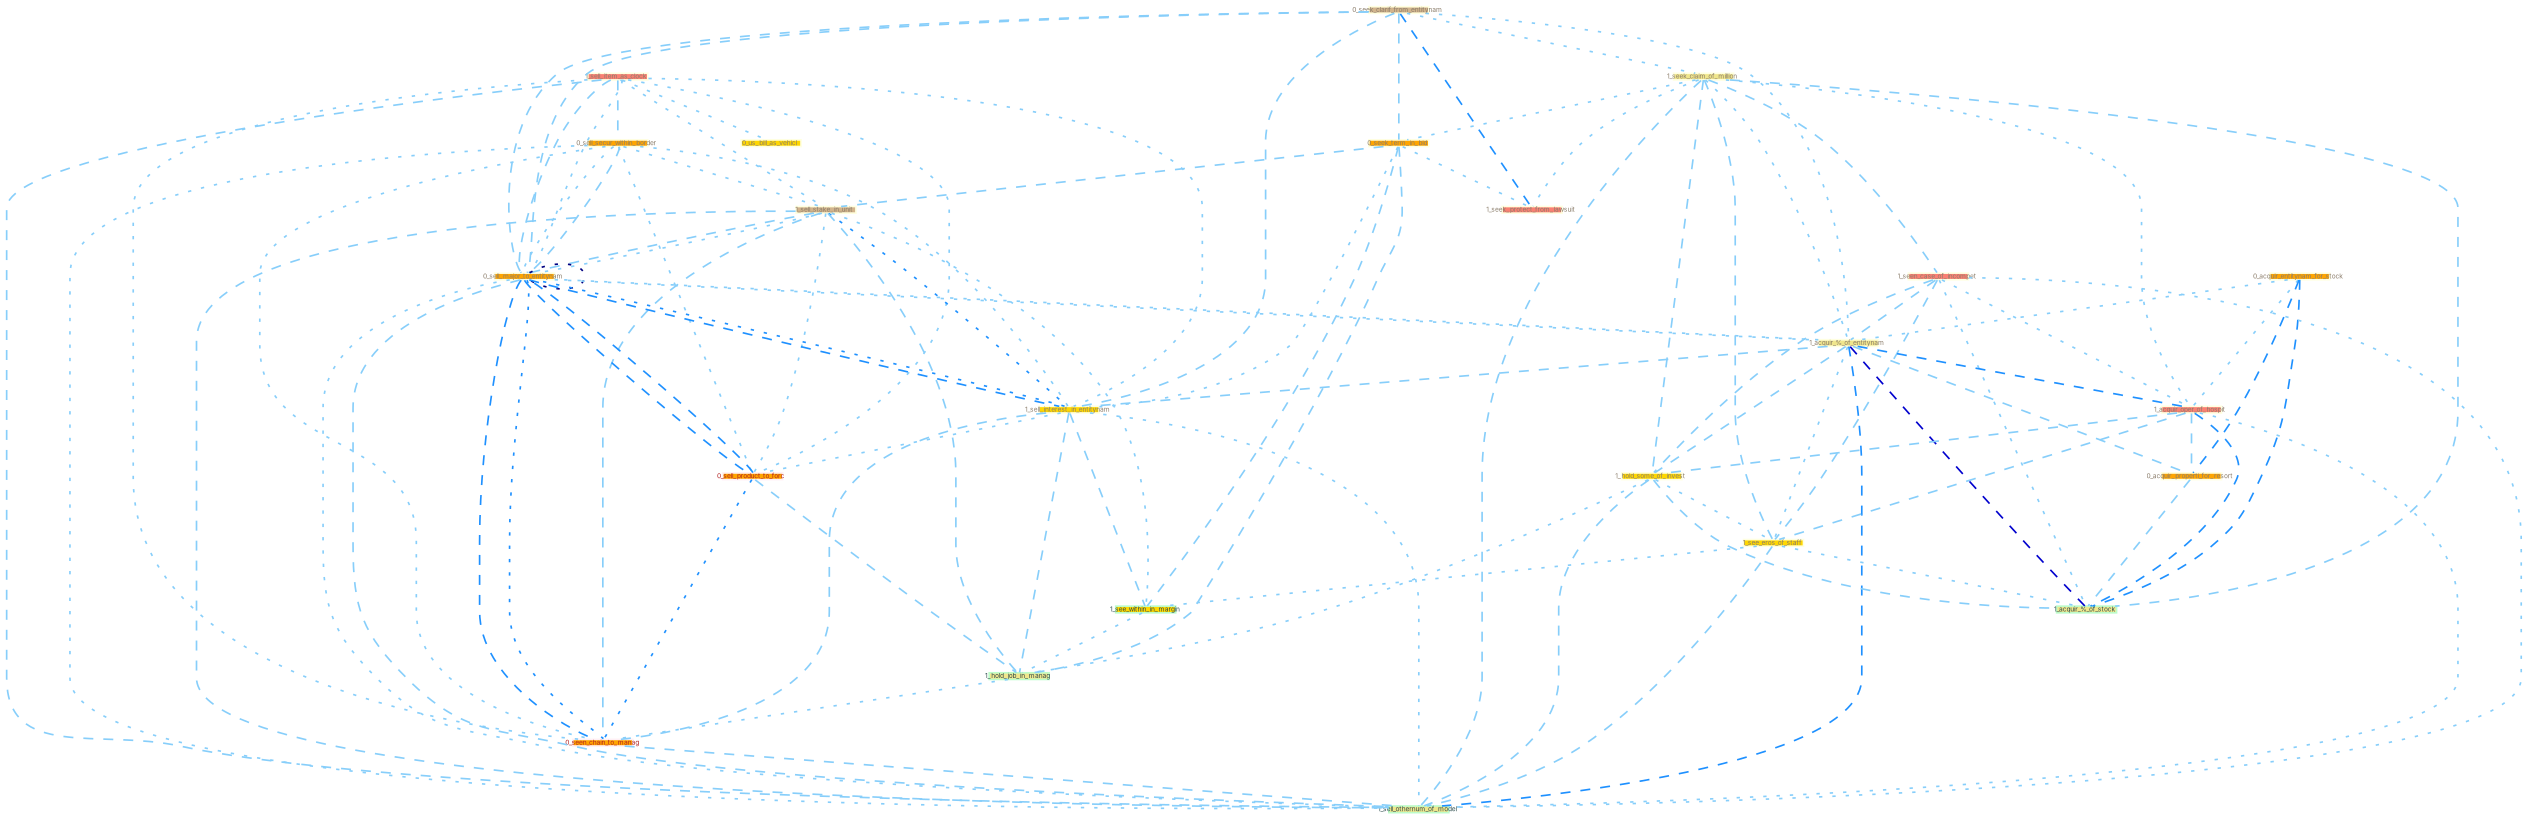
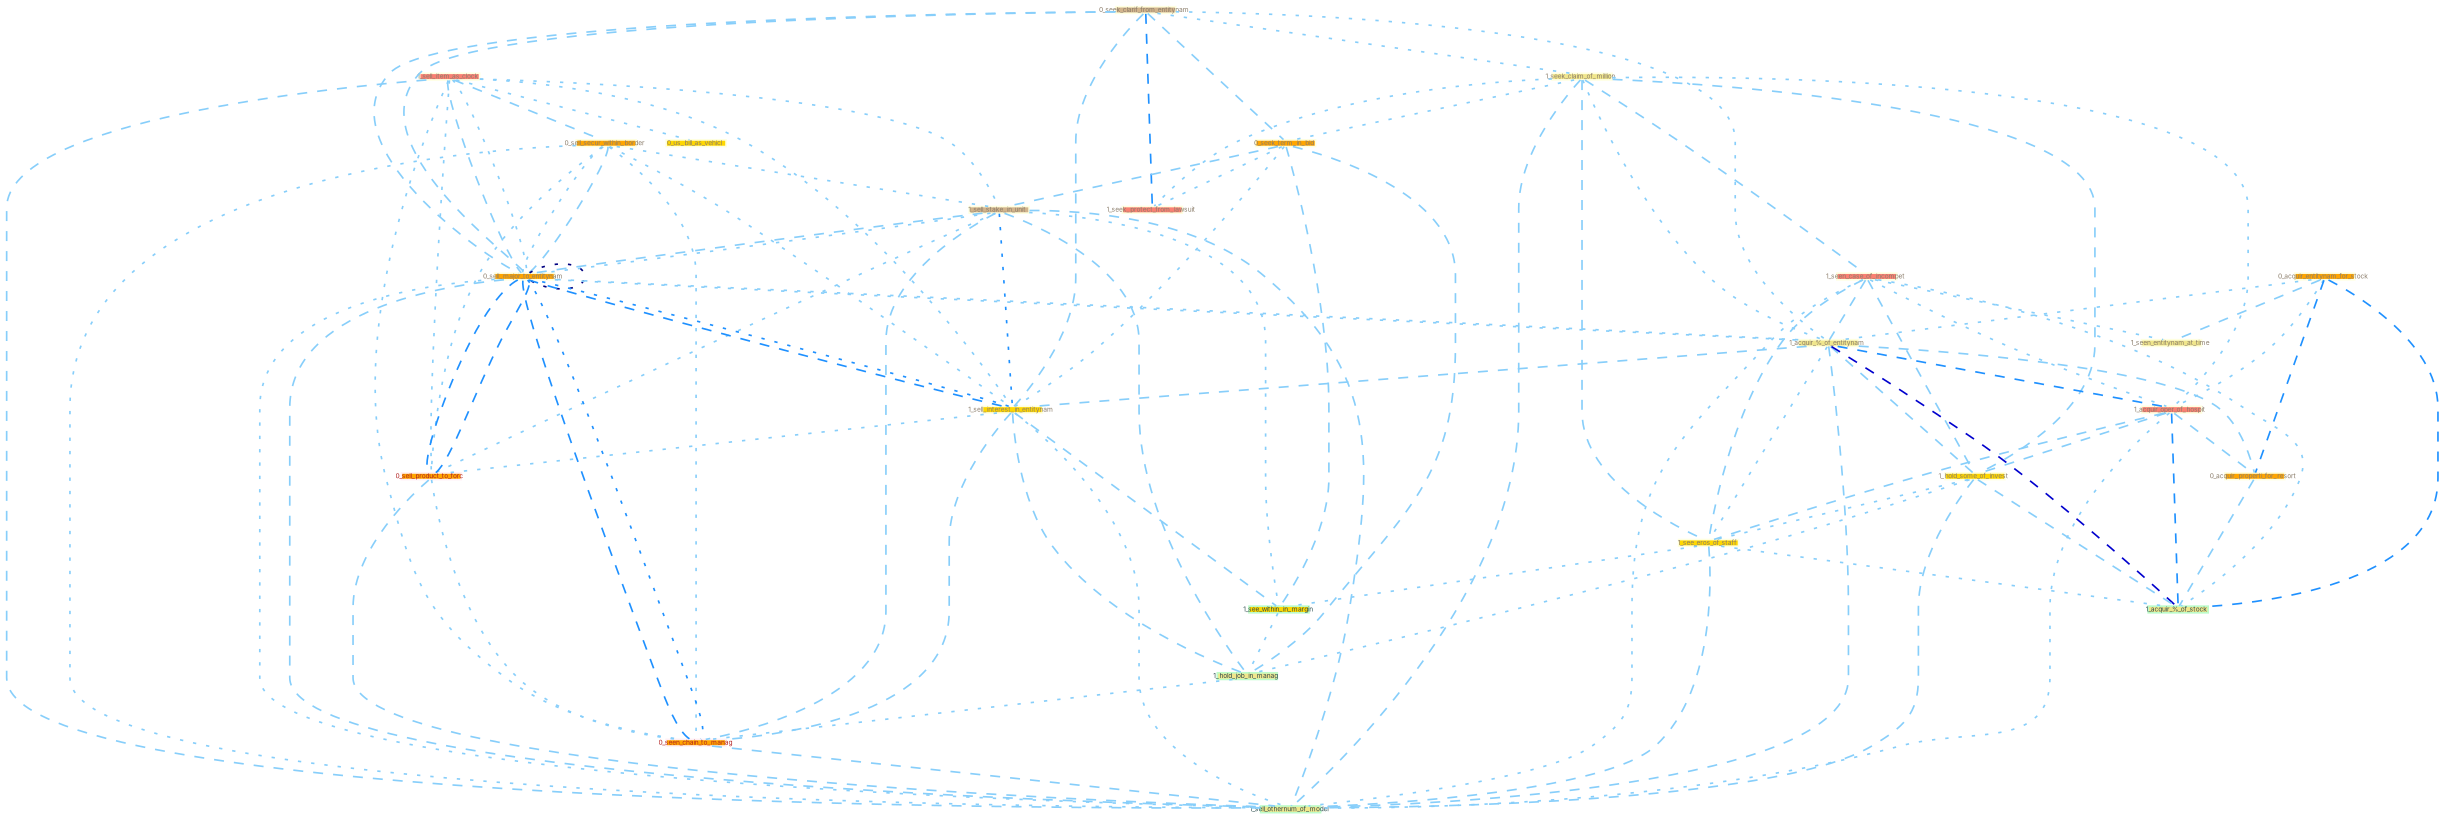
(2412, 174) -> none
none -> (2172, 343)
(885, 578) -> (572, 754)
(678, 609) -> (503, 661)
(1824, 724) -> (1764, 750)
